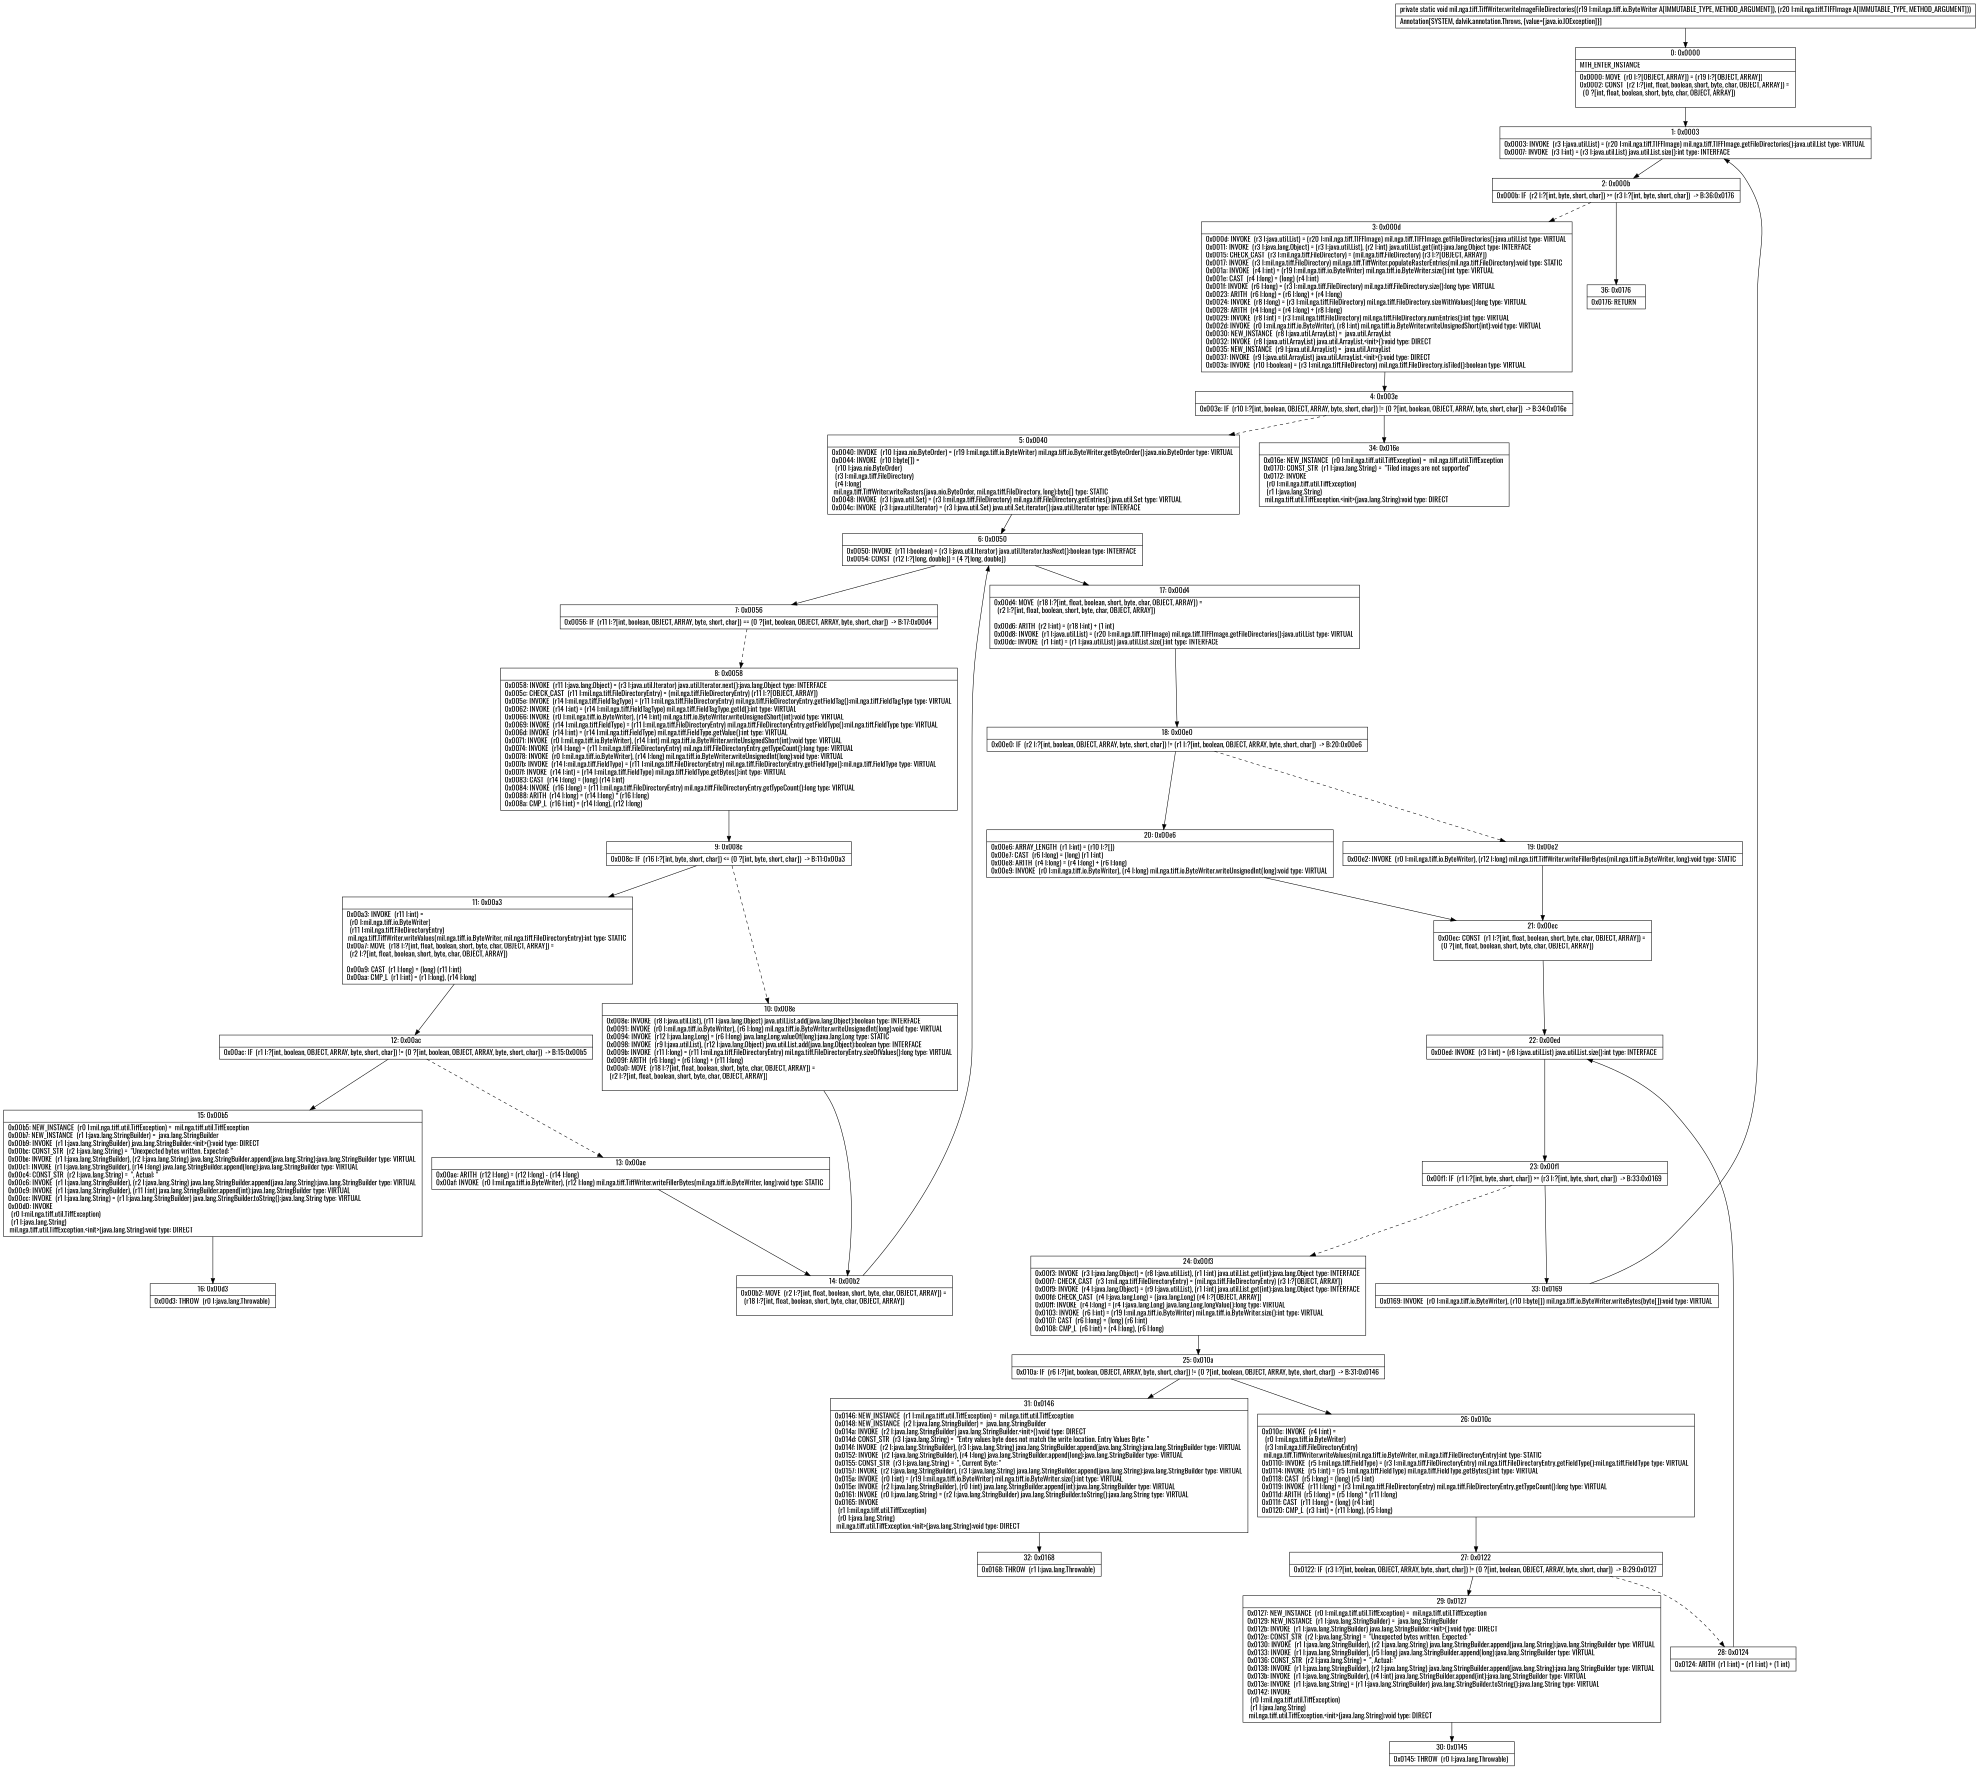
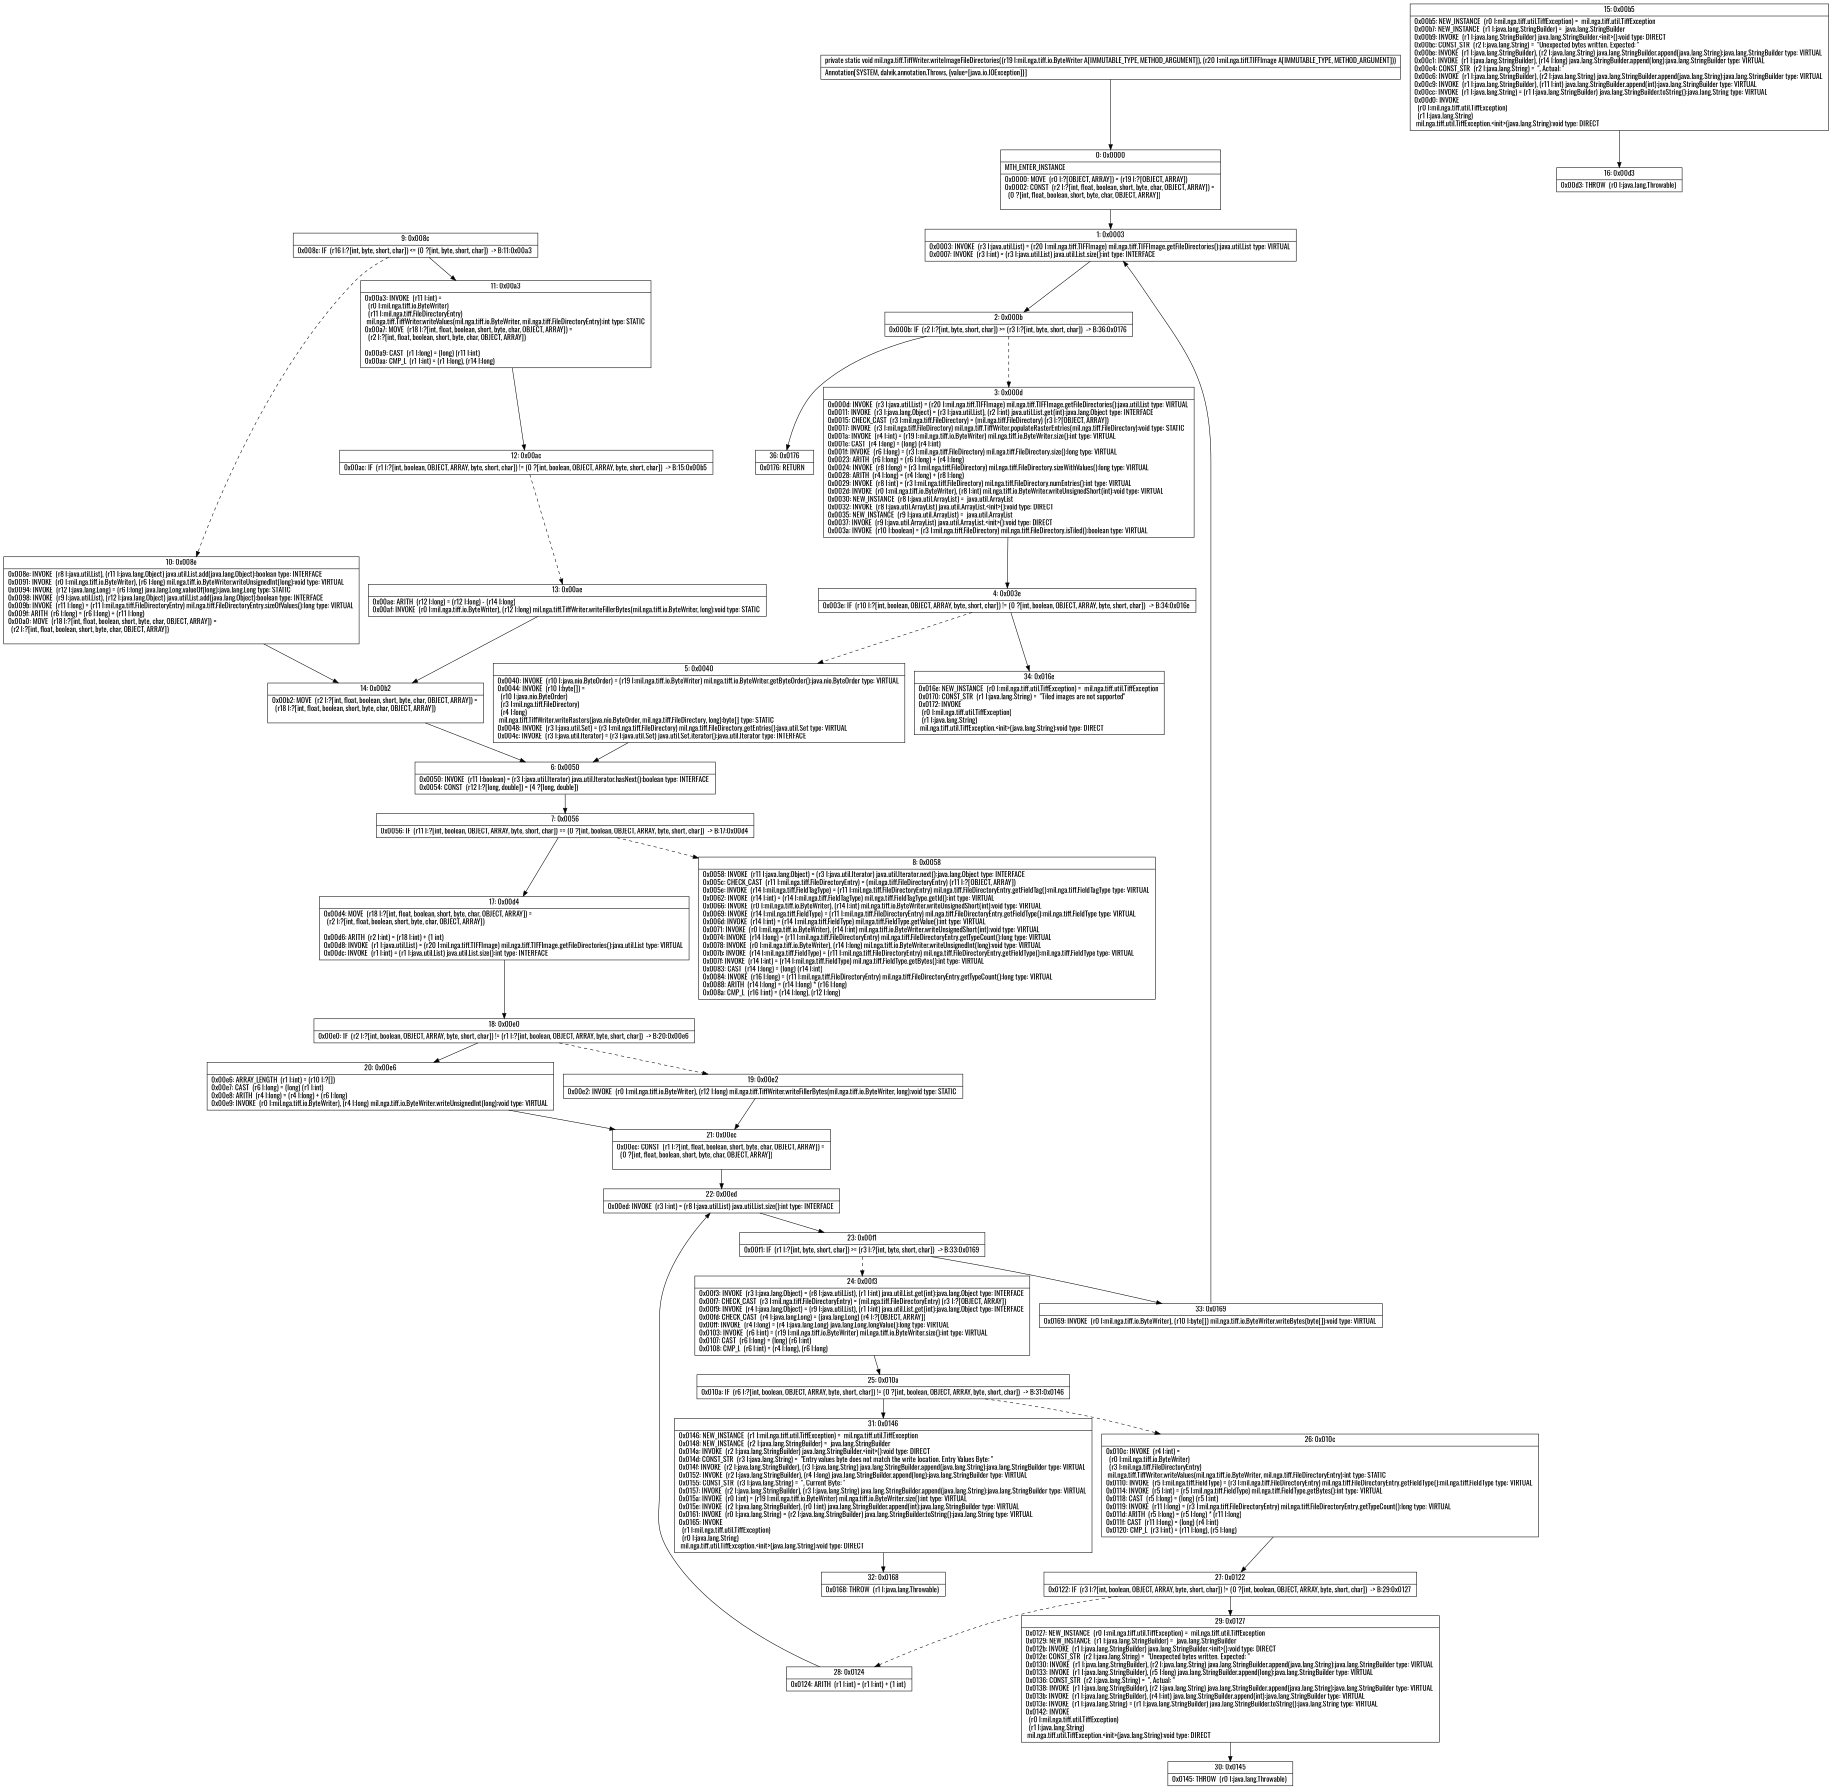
(1059, 574) -> (542, 865)
(729, 823) -> none
(351, 1083) -> none
(1279, 1396) -> (1071, 1413)
